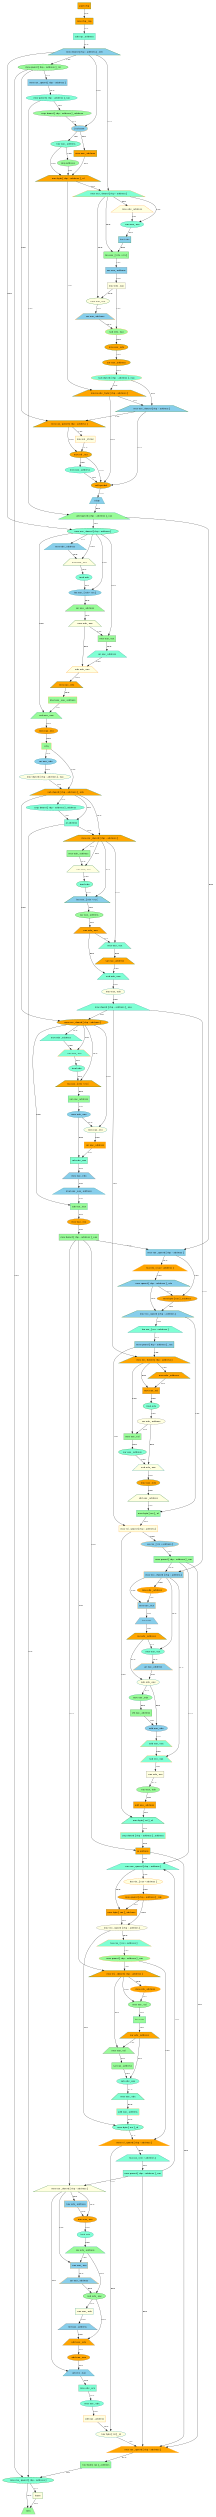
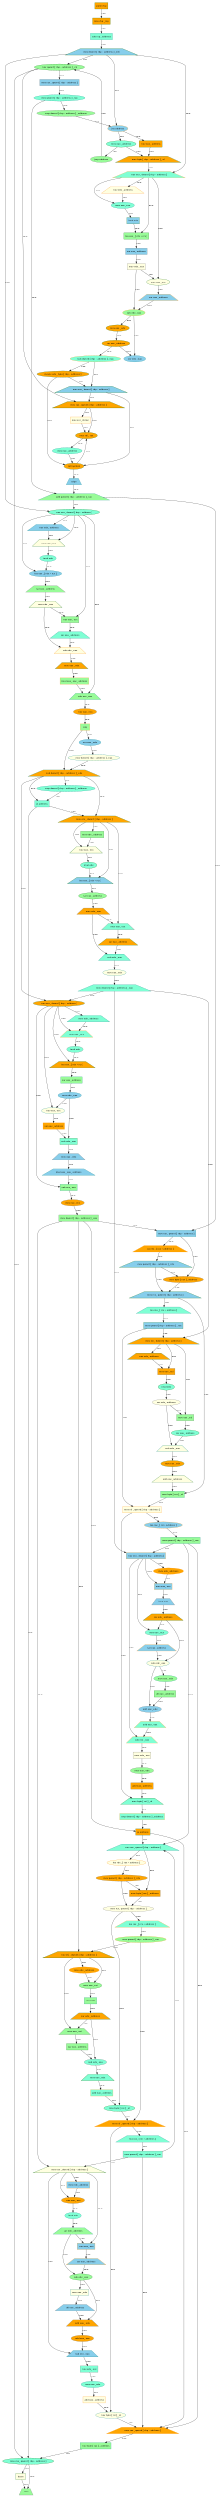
(80, 129) -> (118, 129)
(68, 170) -> (101, 105)
(68, 293) -> none
none -> (135, 359)
(109, 393) -> (63, 374)
(96, 467) -> (84, 453)
